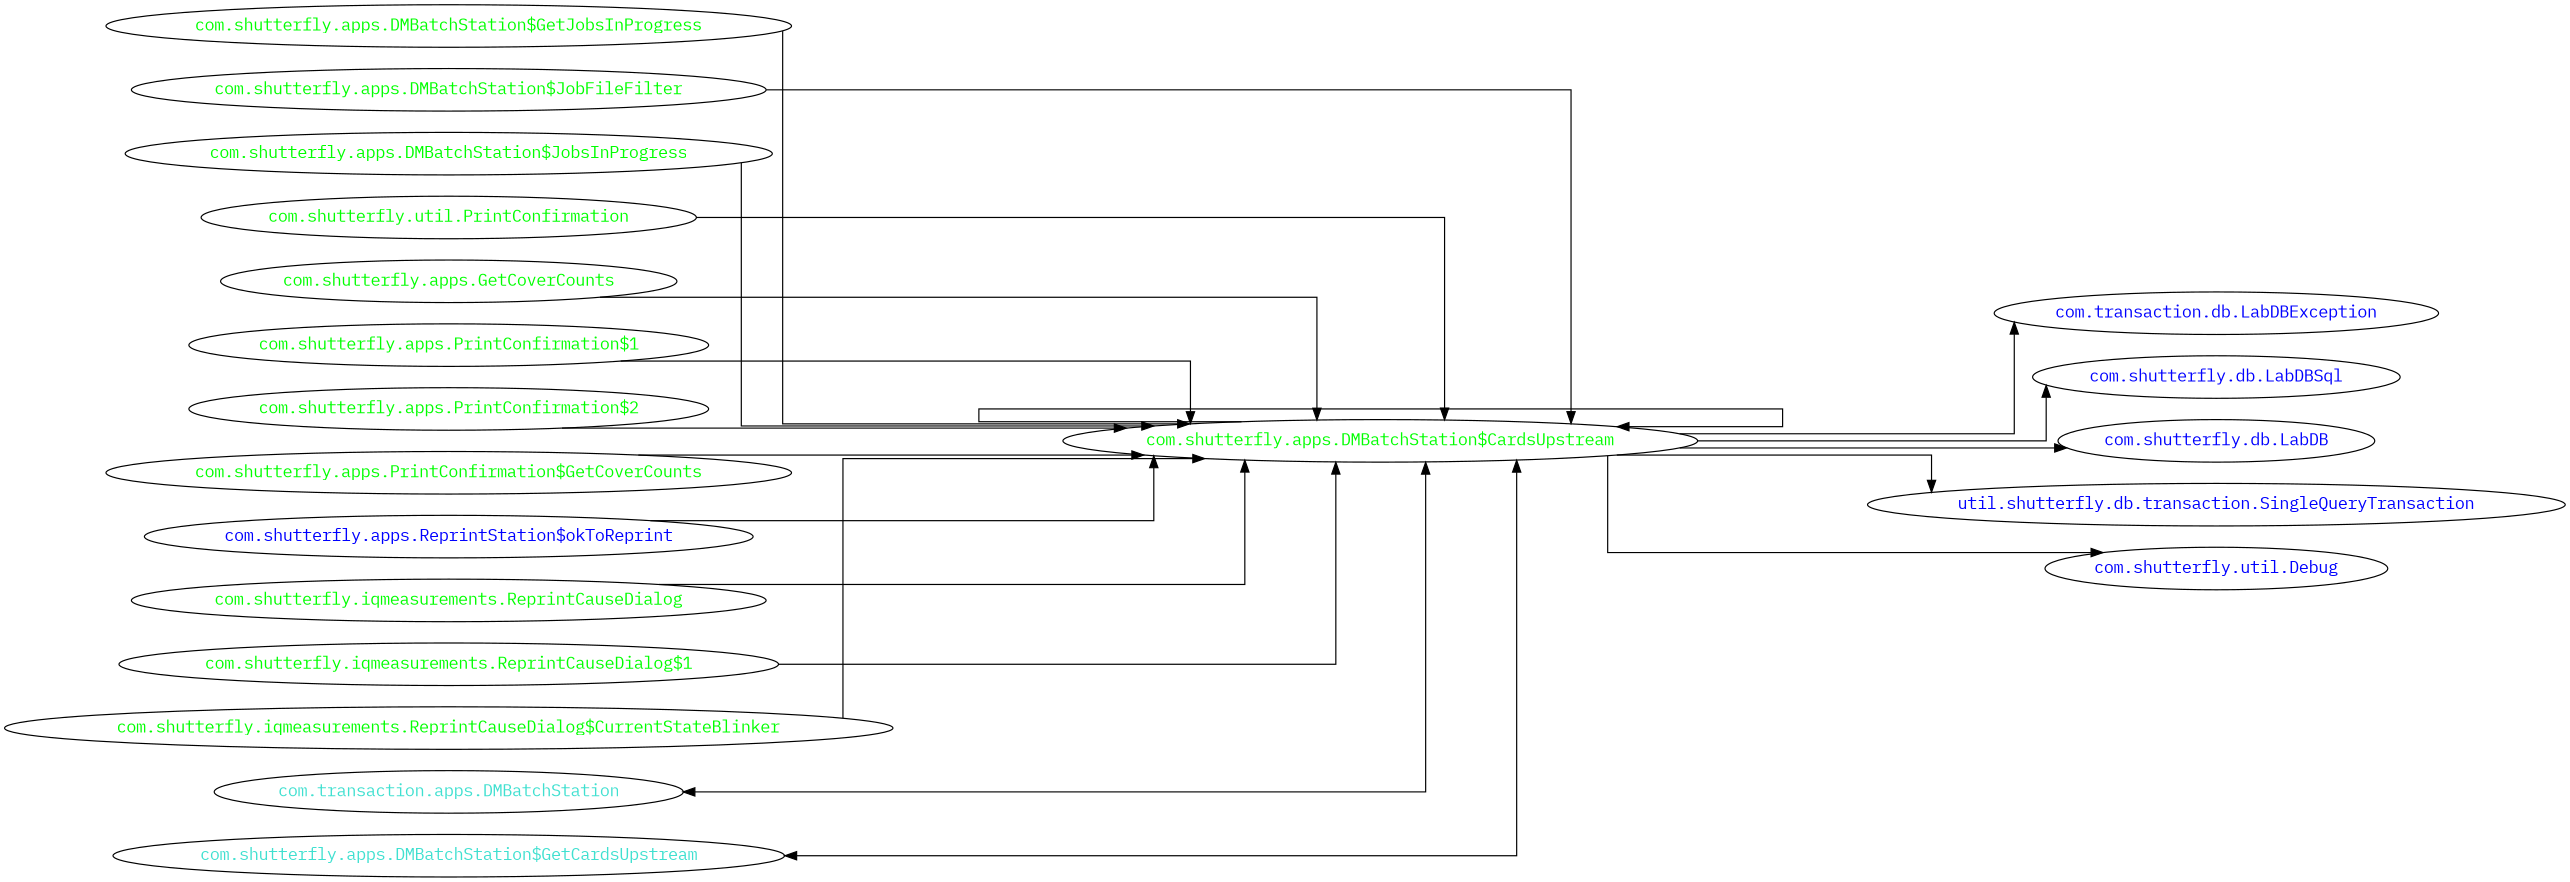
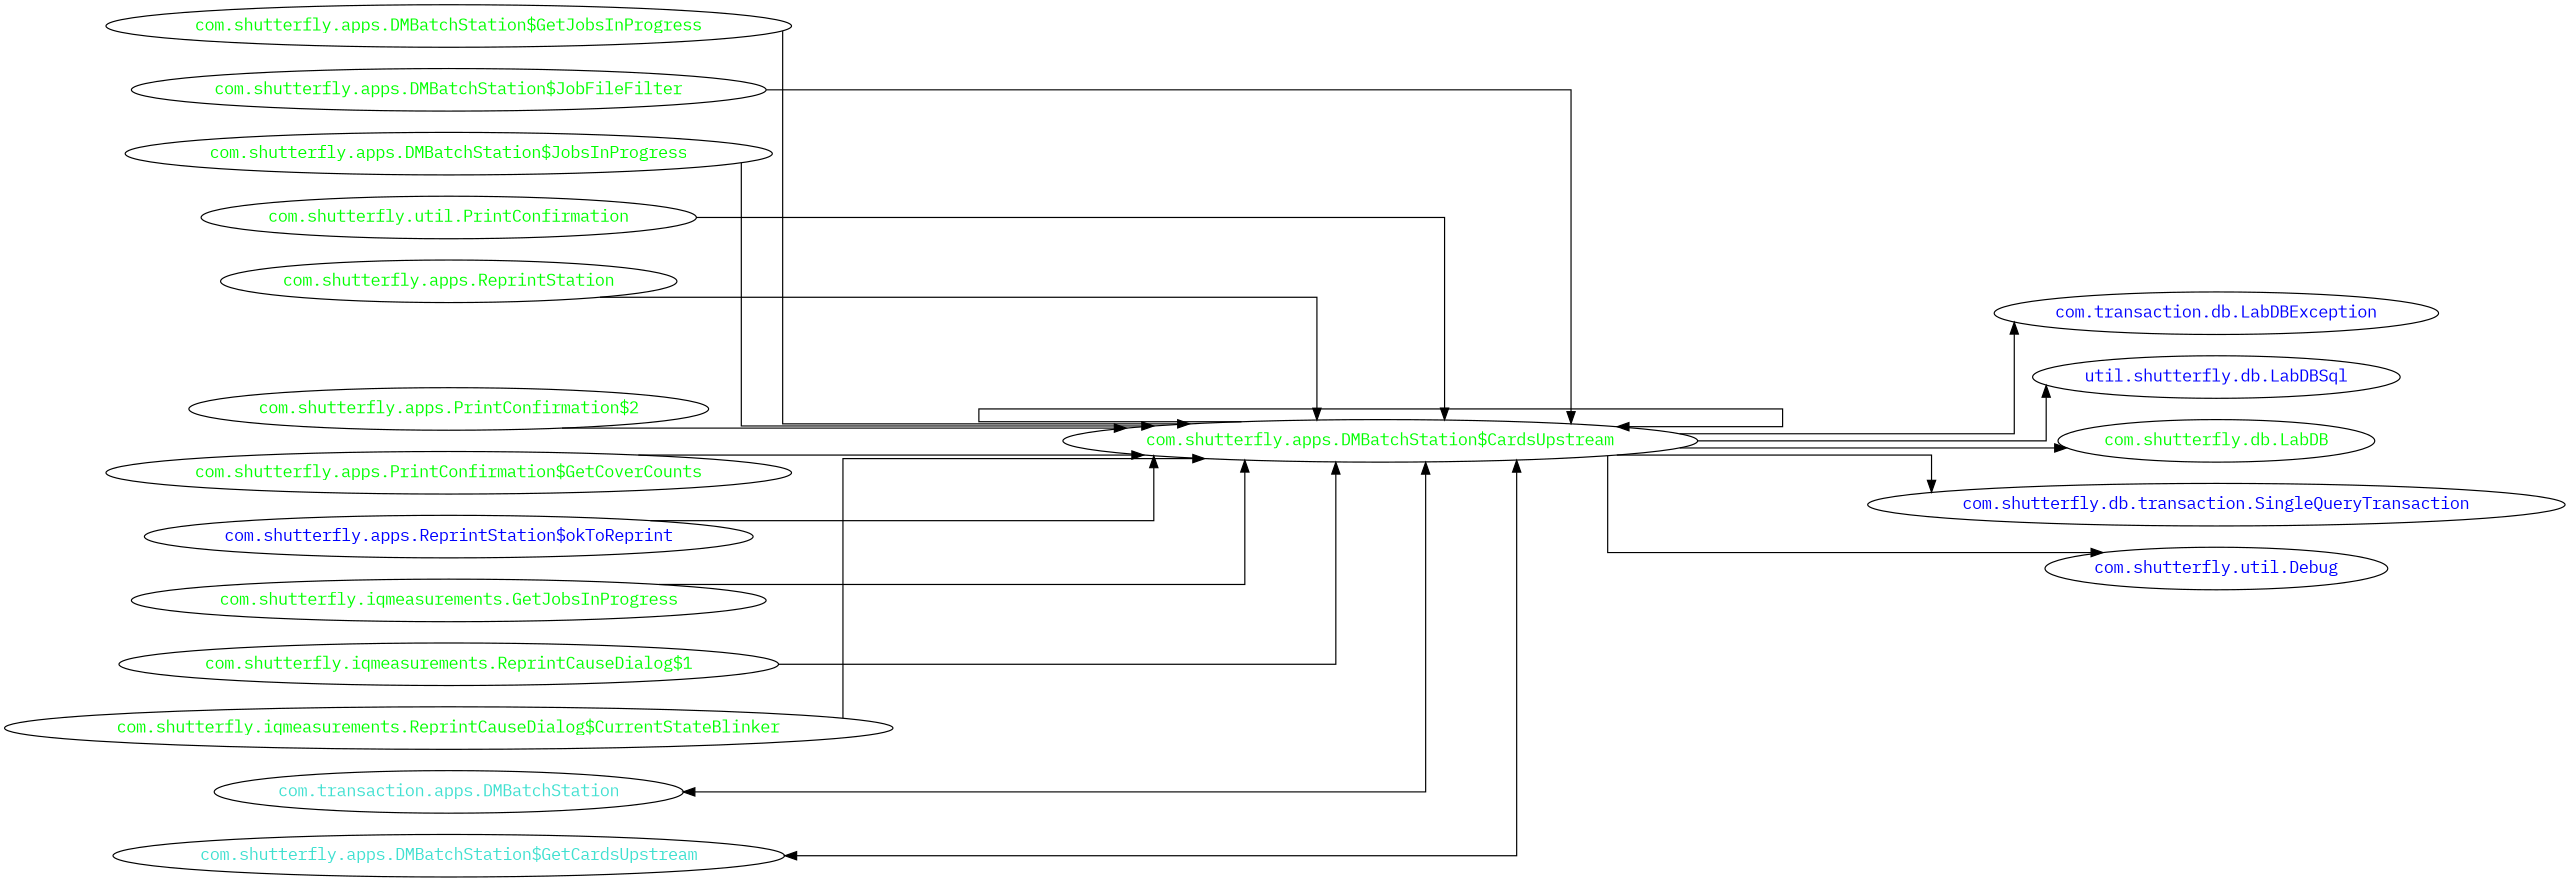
(449, 281) -> (449, 281)
(449, 345) -> none
(2216, 377) -> (2216, 377)
(2216, 441) -> (2216, 441)
(2216, 505) -> (2216, 505)
(449, 600) -> (449, 600)
